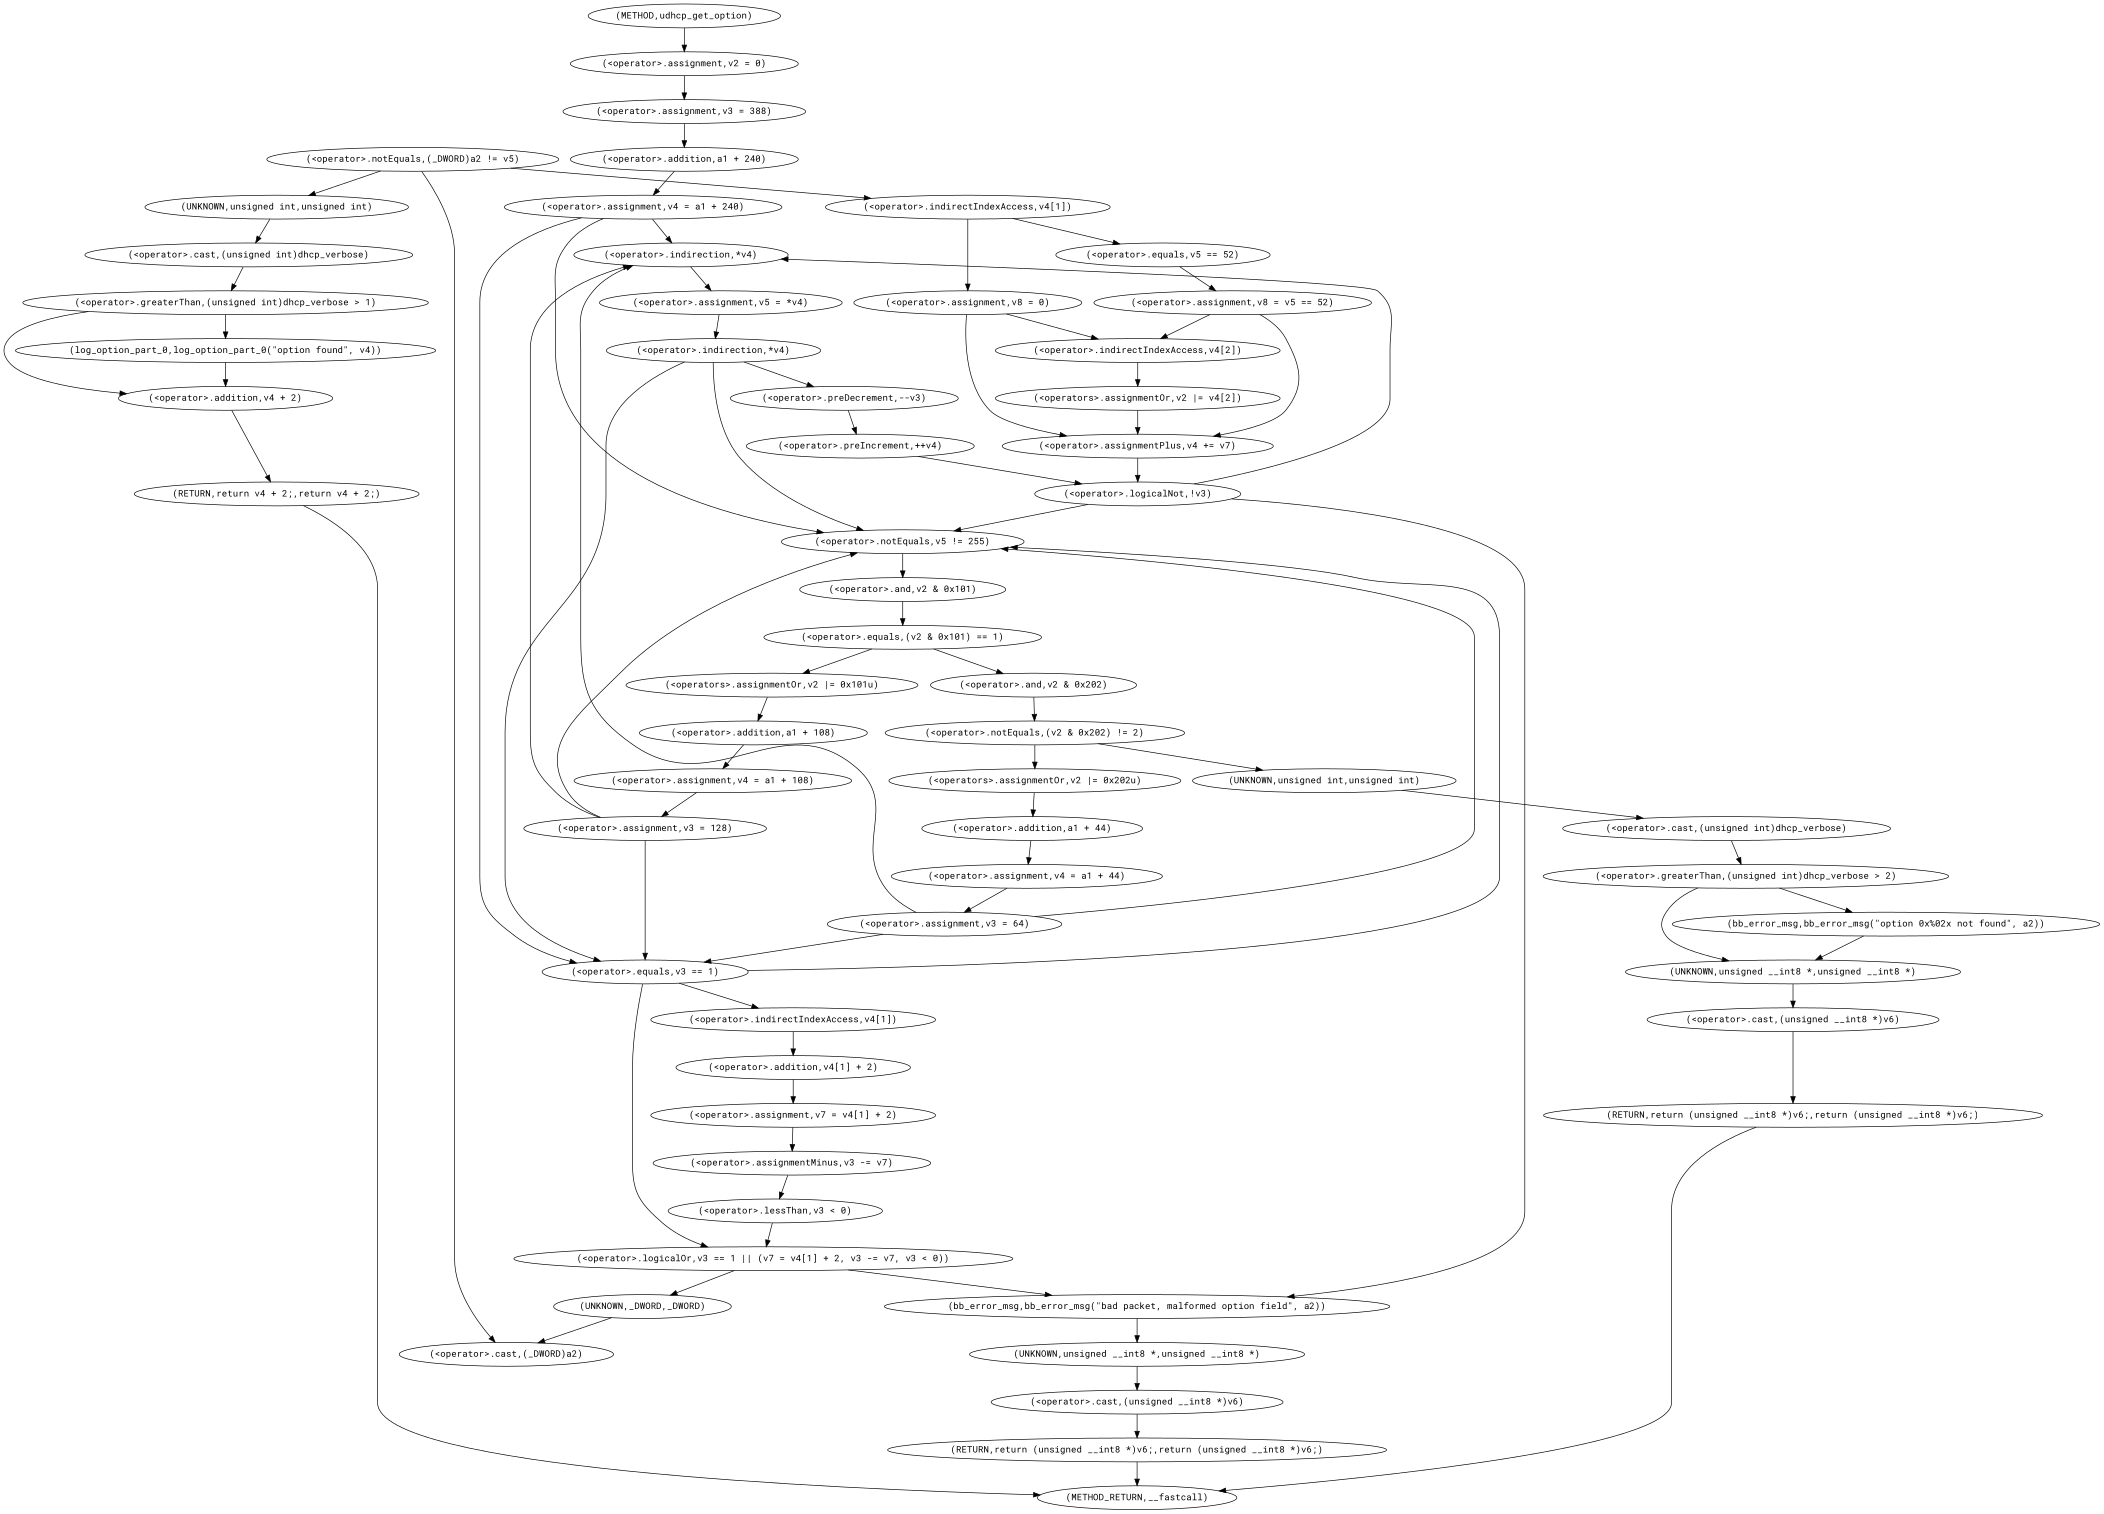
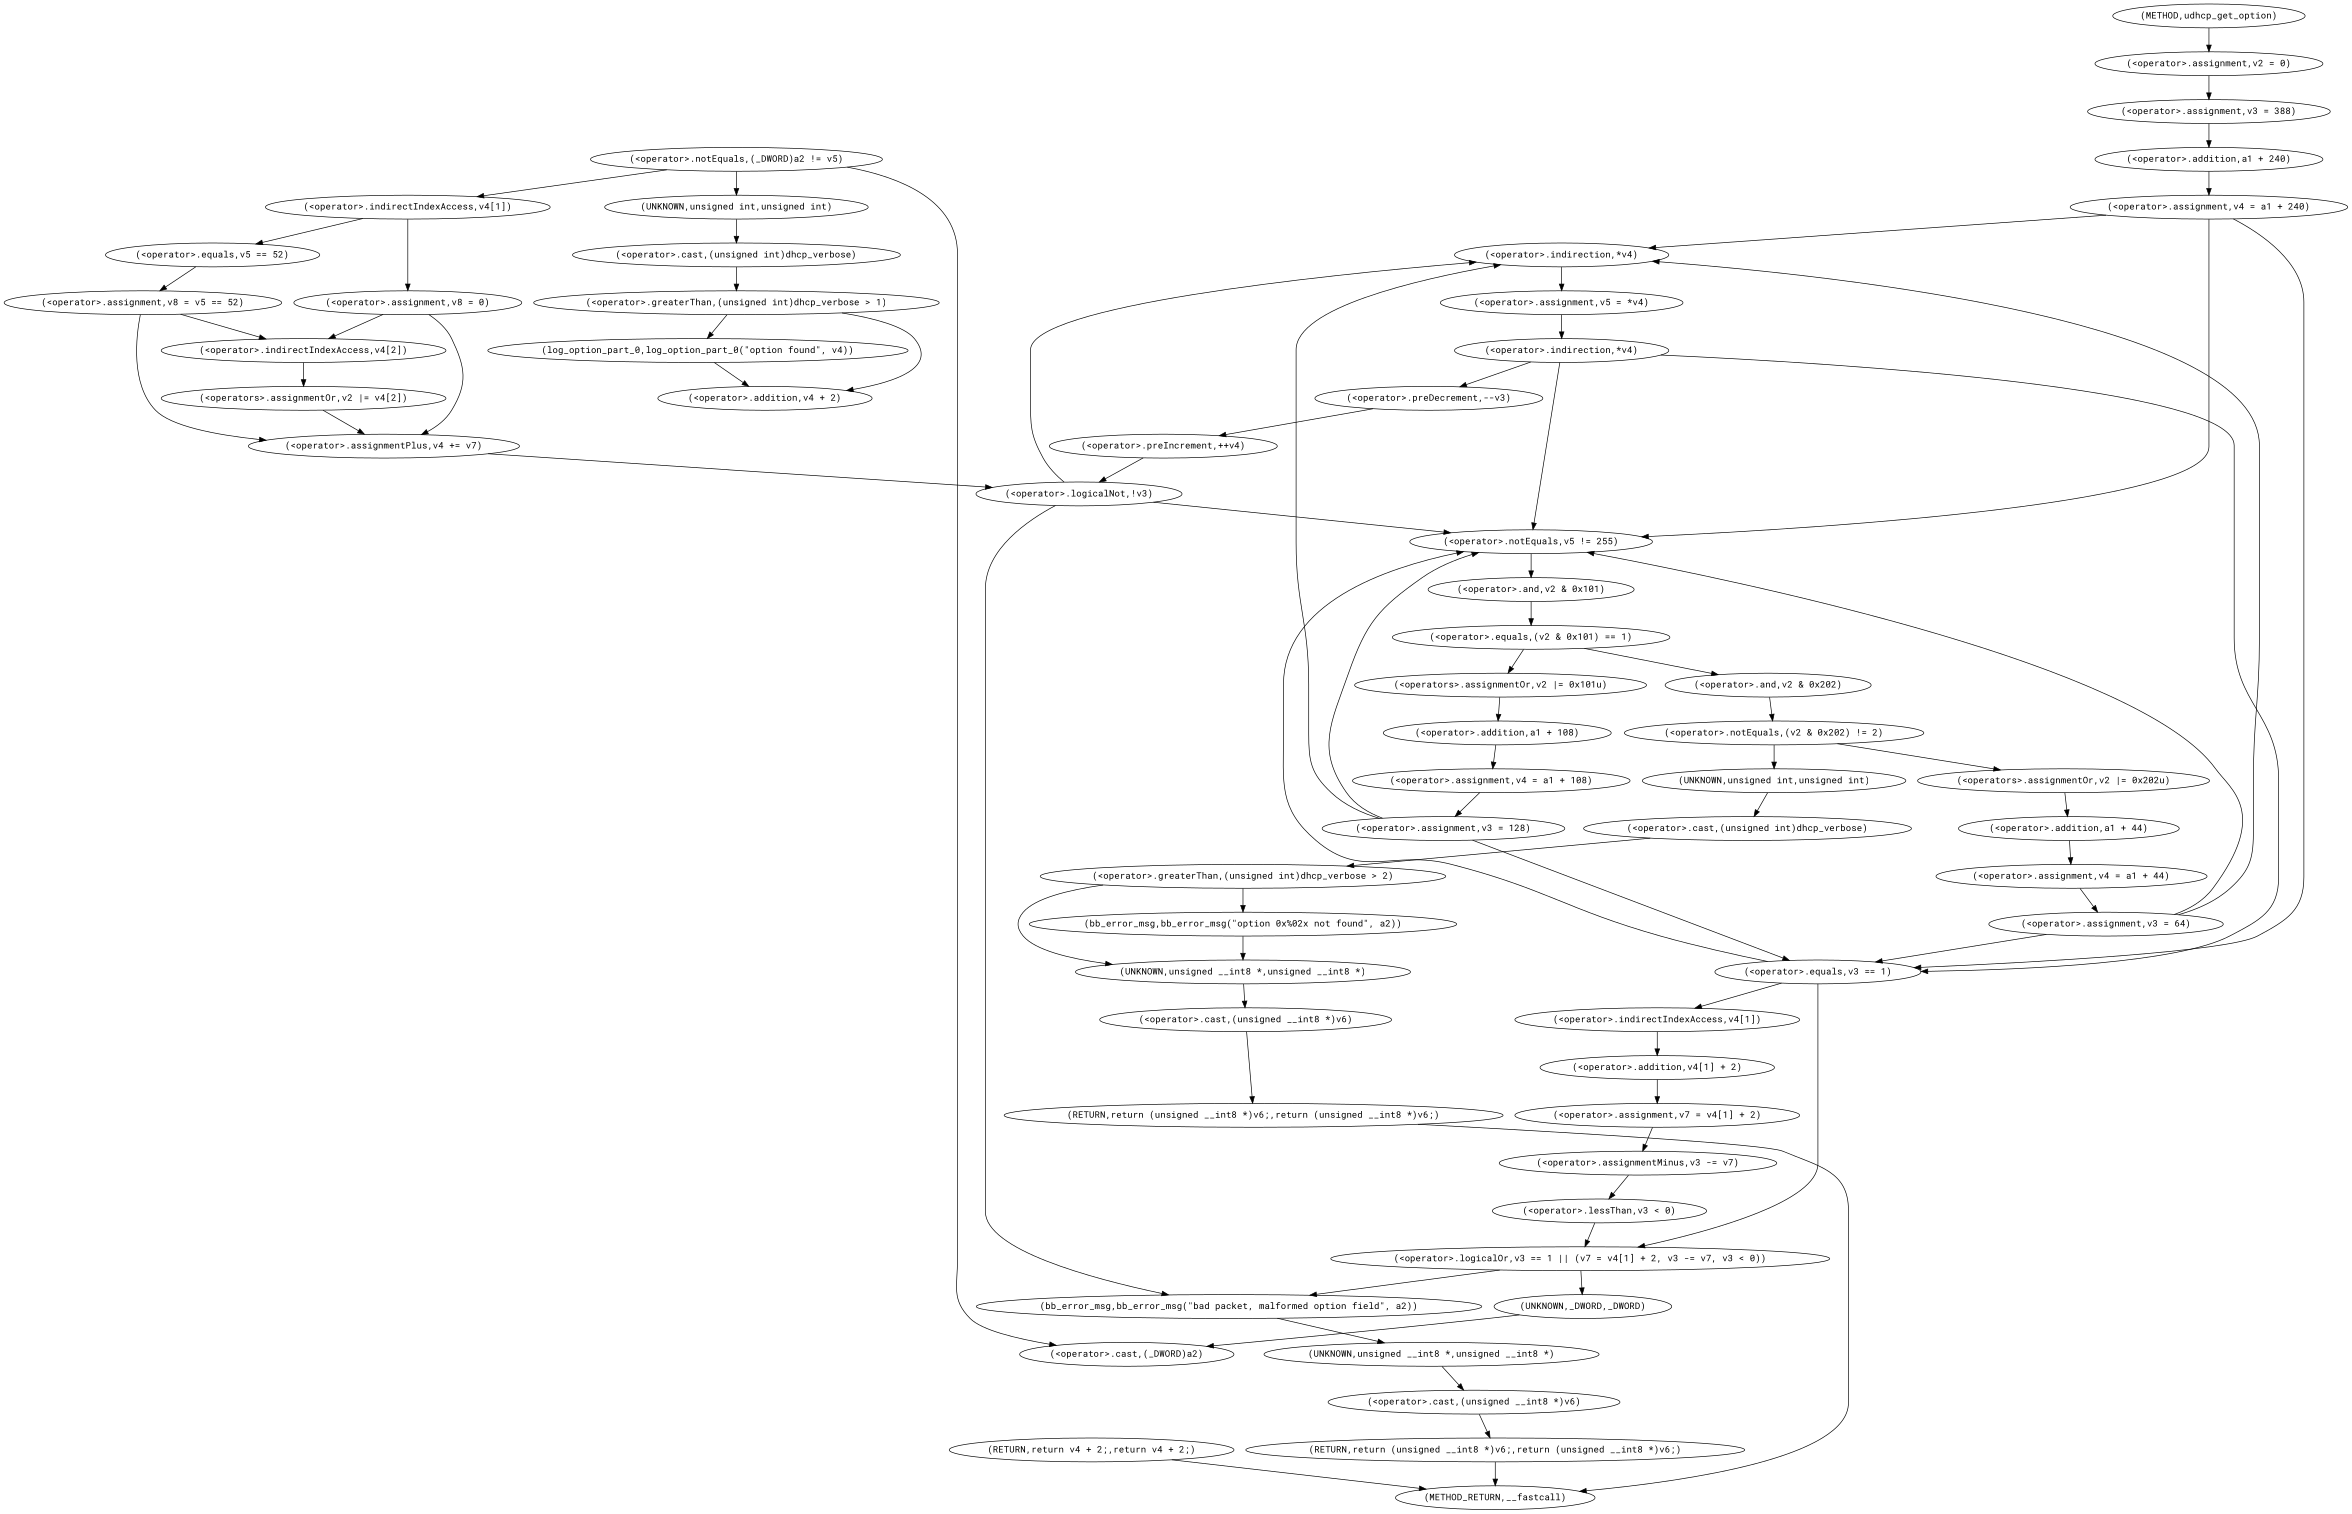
(249, 443) -> none
